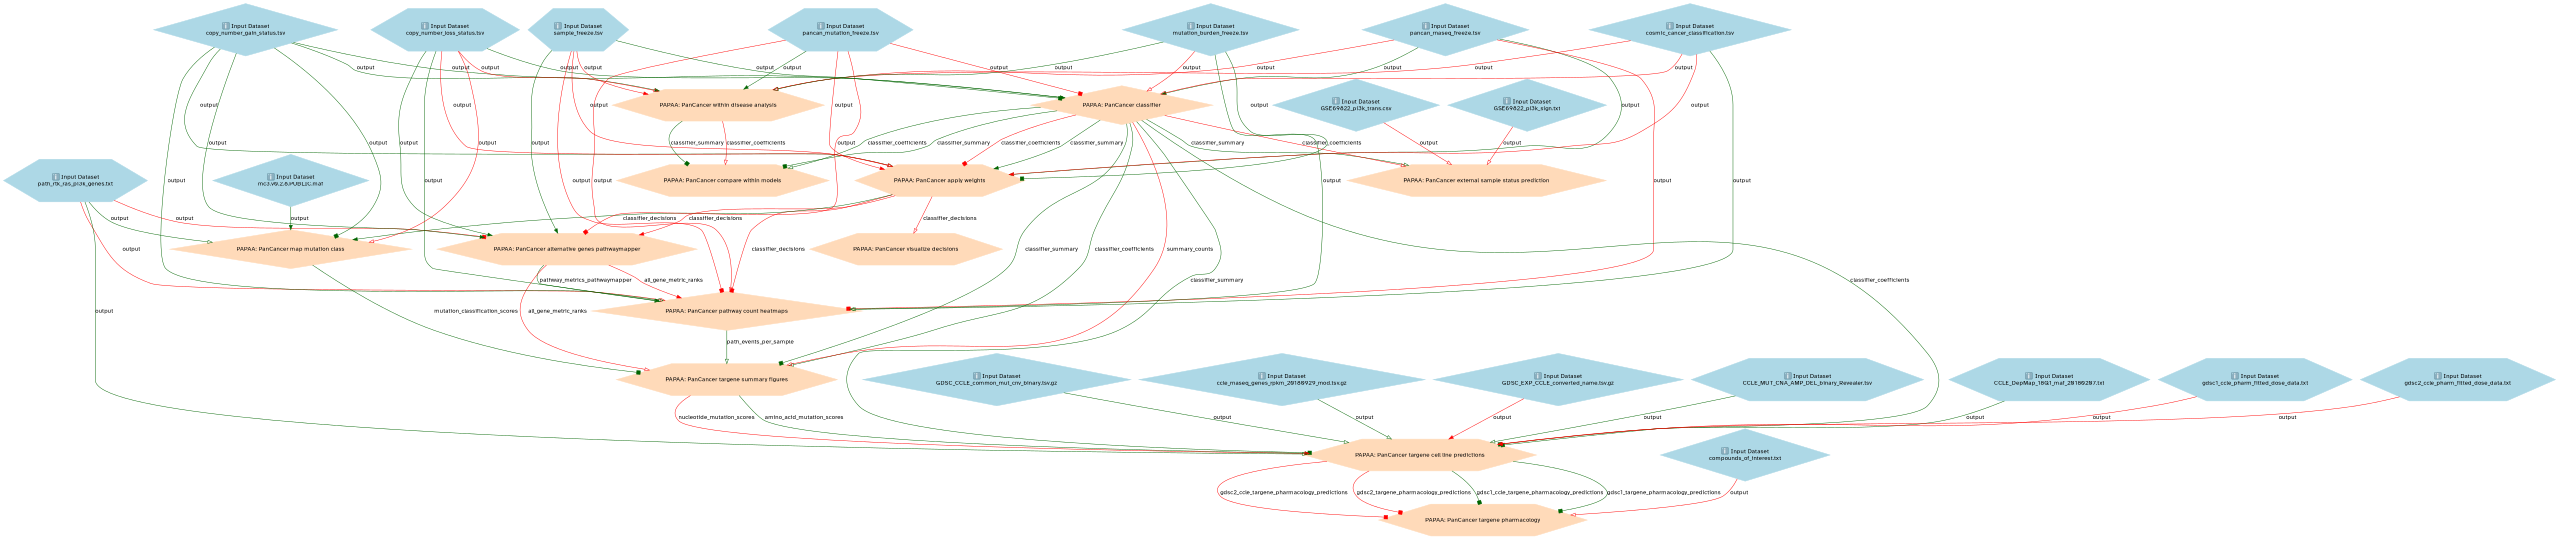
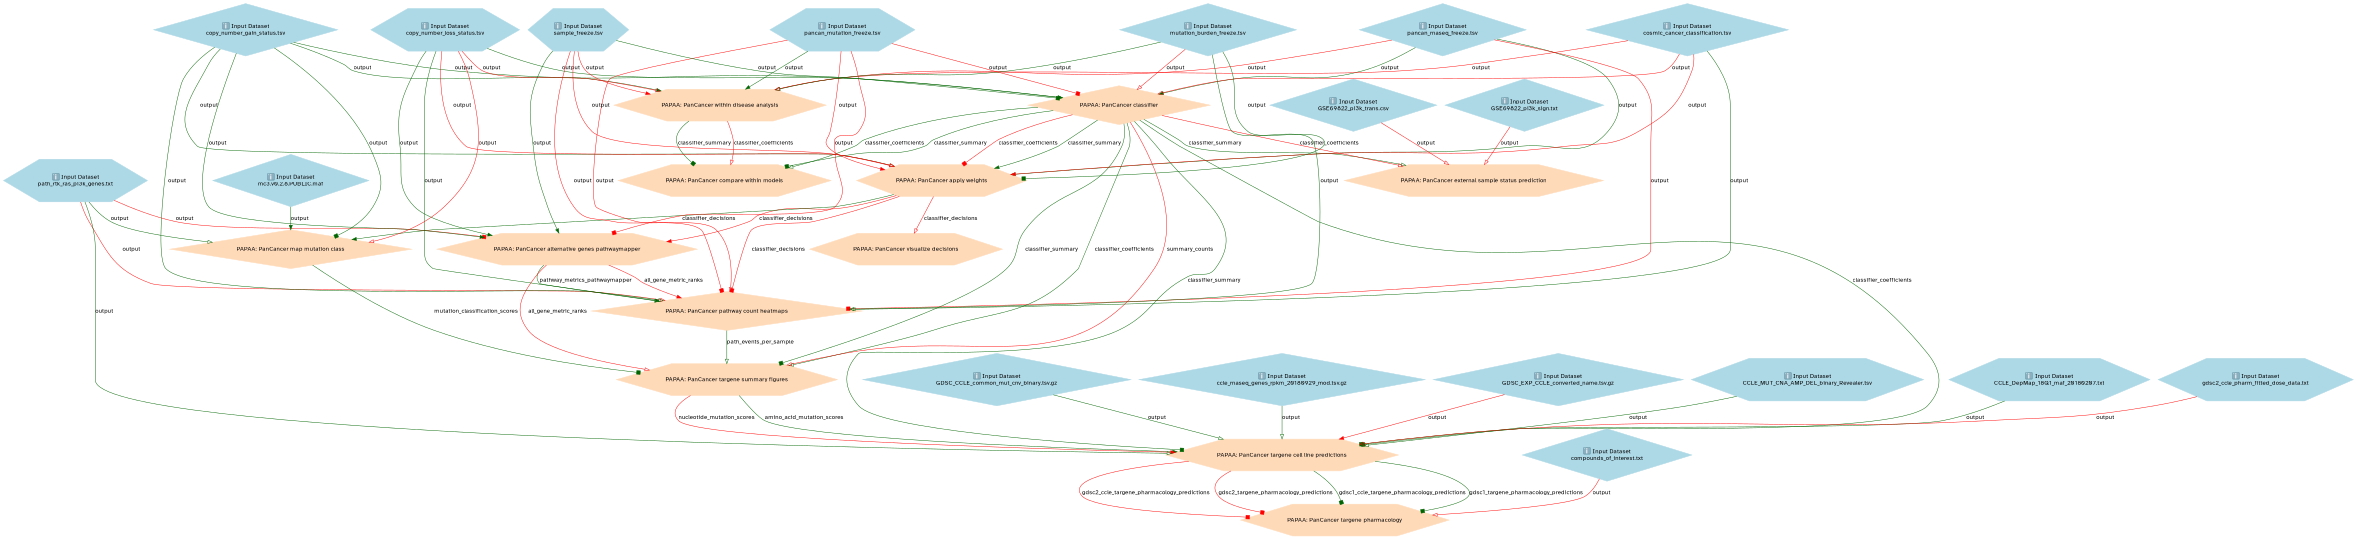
(2255, 380) -> none
